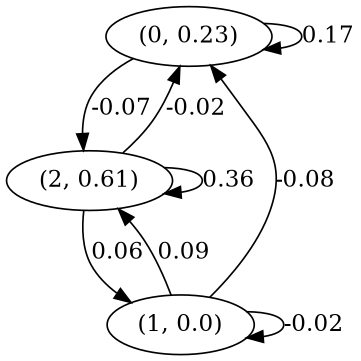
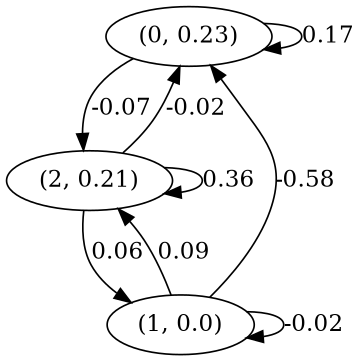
(90, 181) -> (90, 181)
(306, 181) -> (306, 181)
